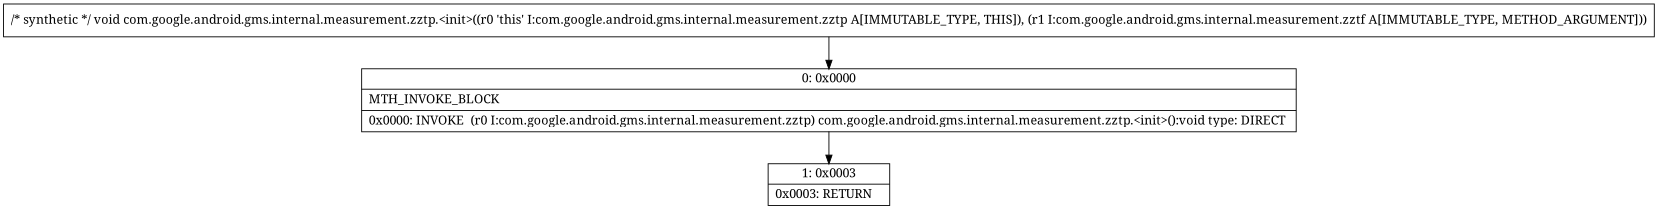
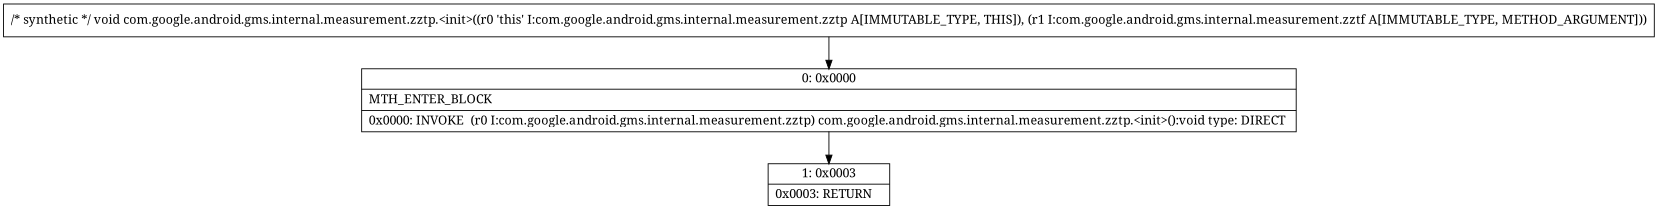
(434, 99) -> (430, 99)
